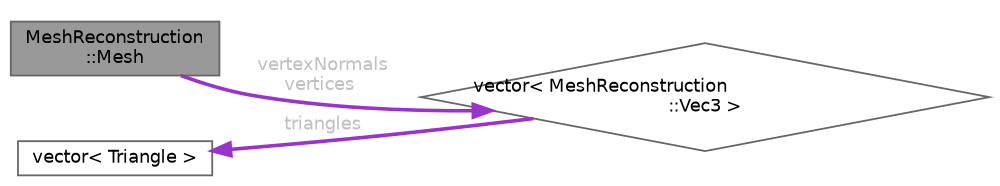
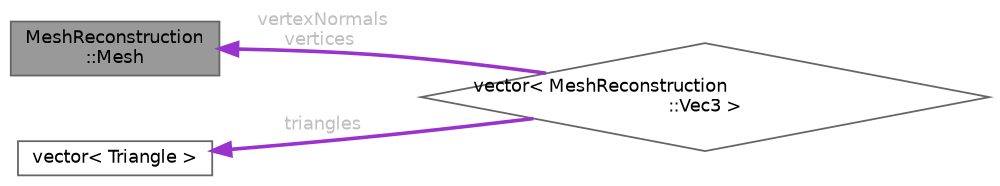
(326, 105) -> (392, 56)
